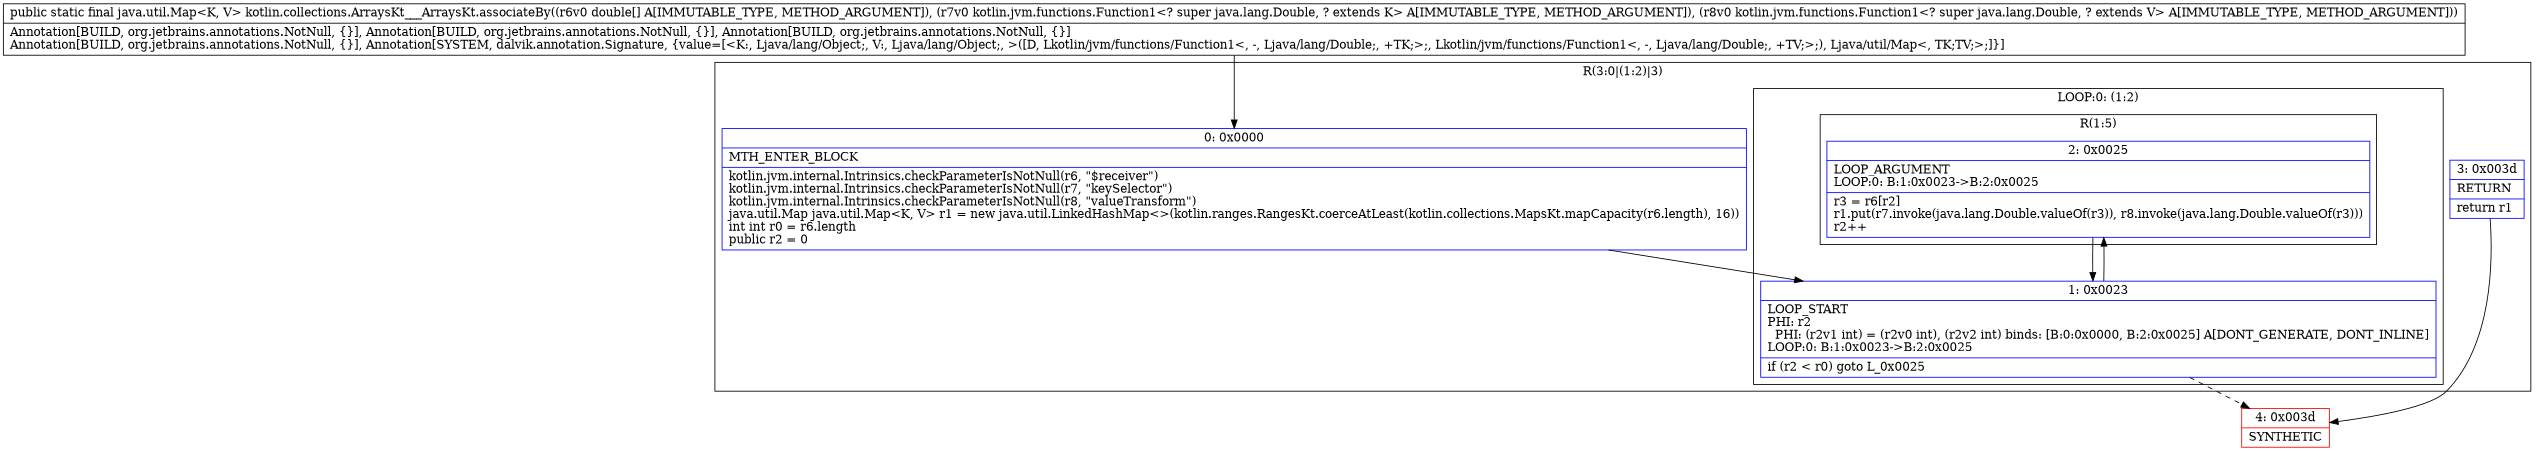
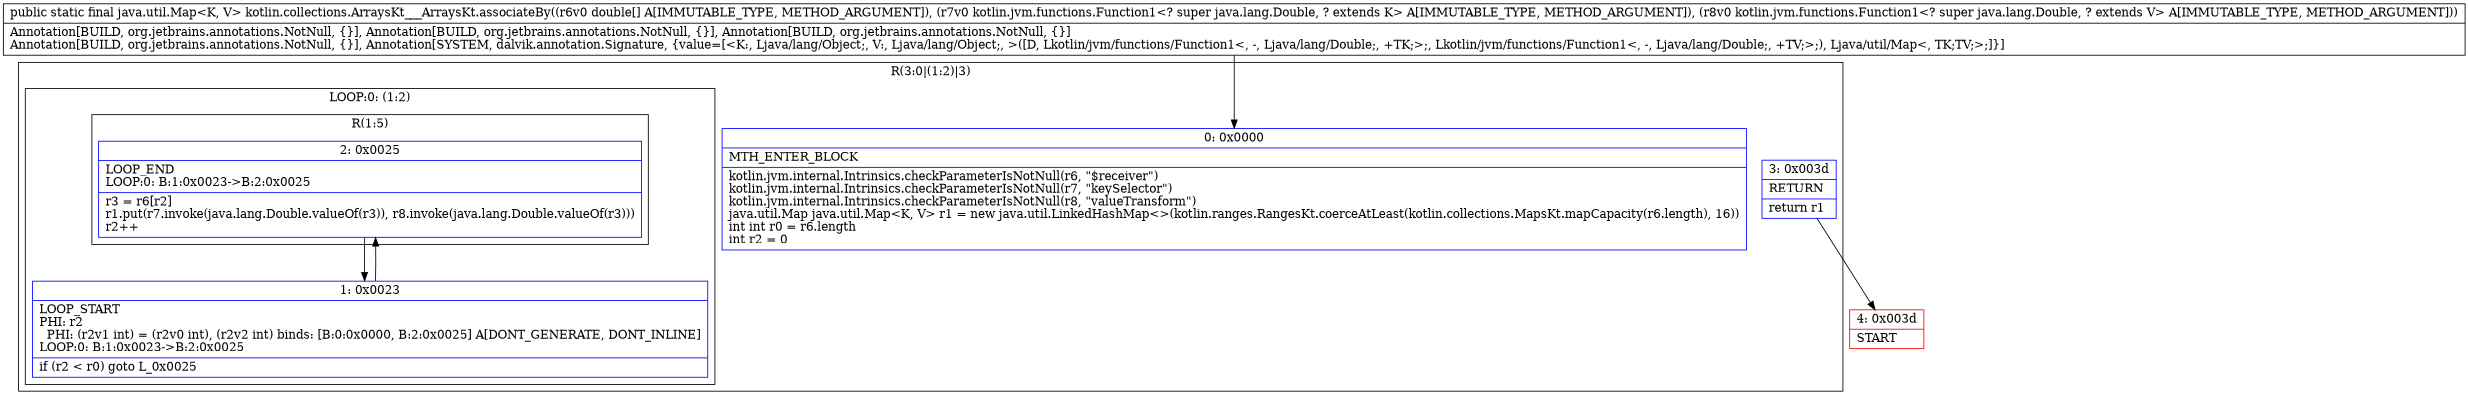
(1892, 170) -> (140, 170)
(768, 240) -> (758, 240)
(1702, 265) -> none
(2226, 396) -> none
(2286, 437) -> (1877, 338)
